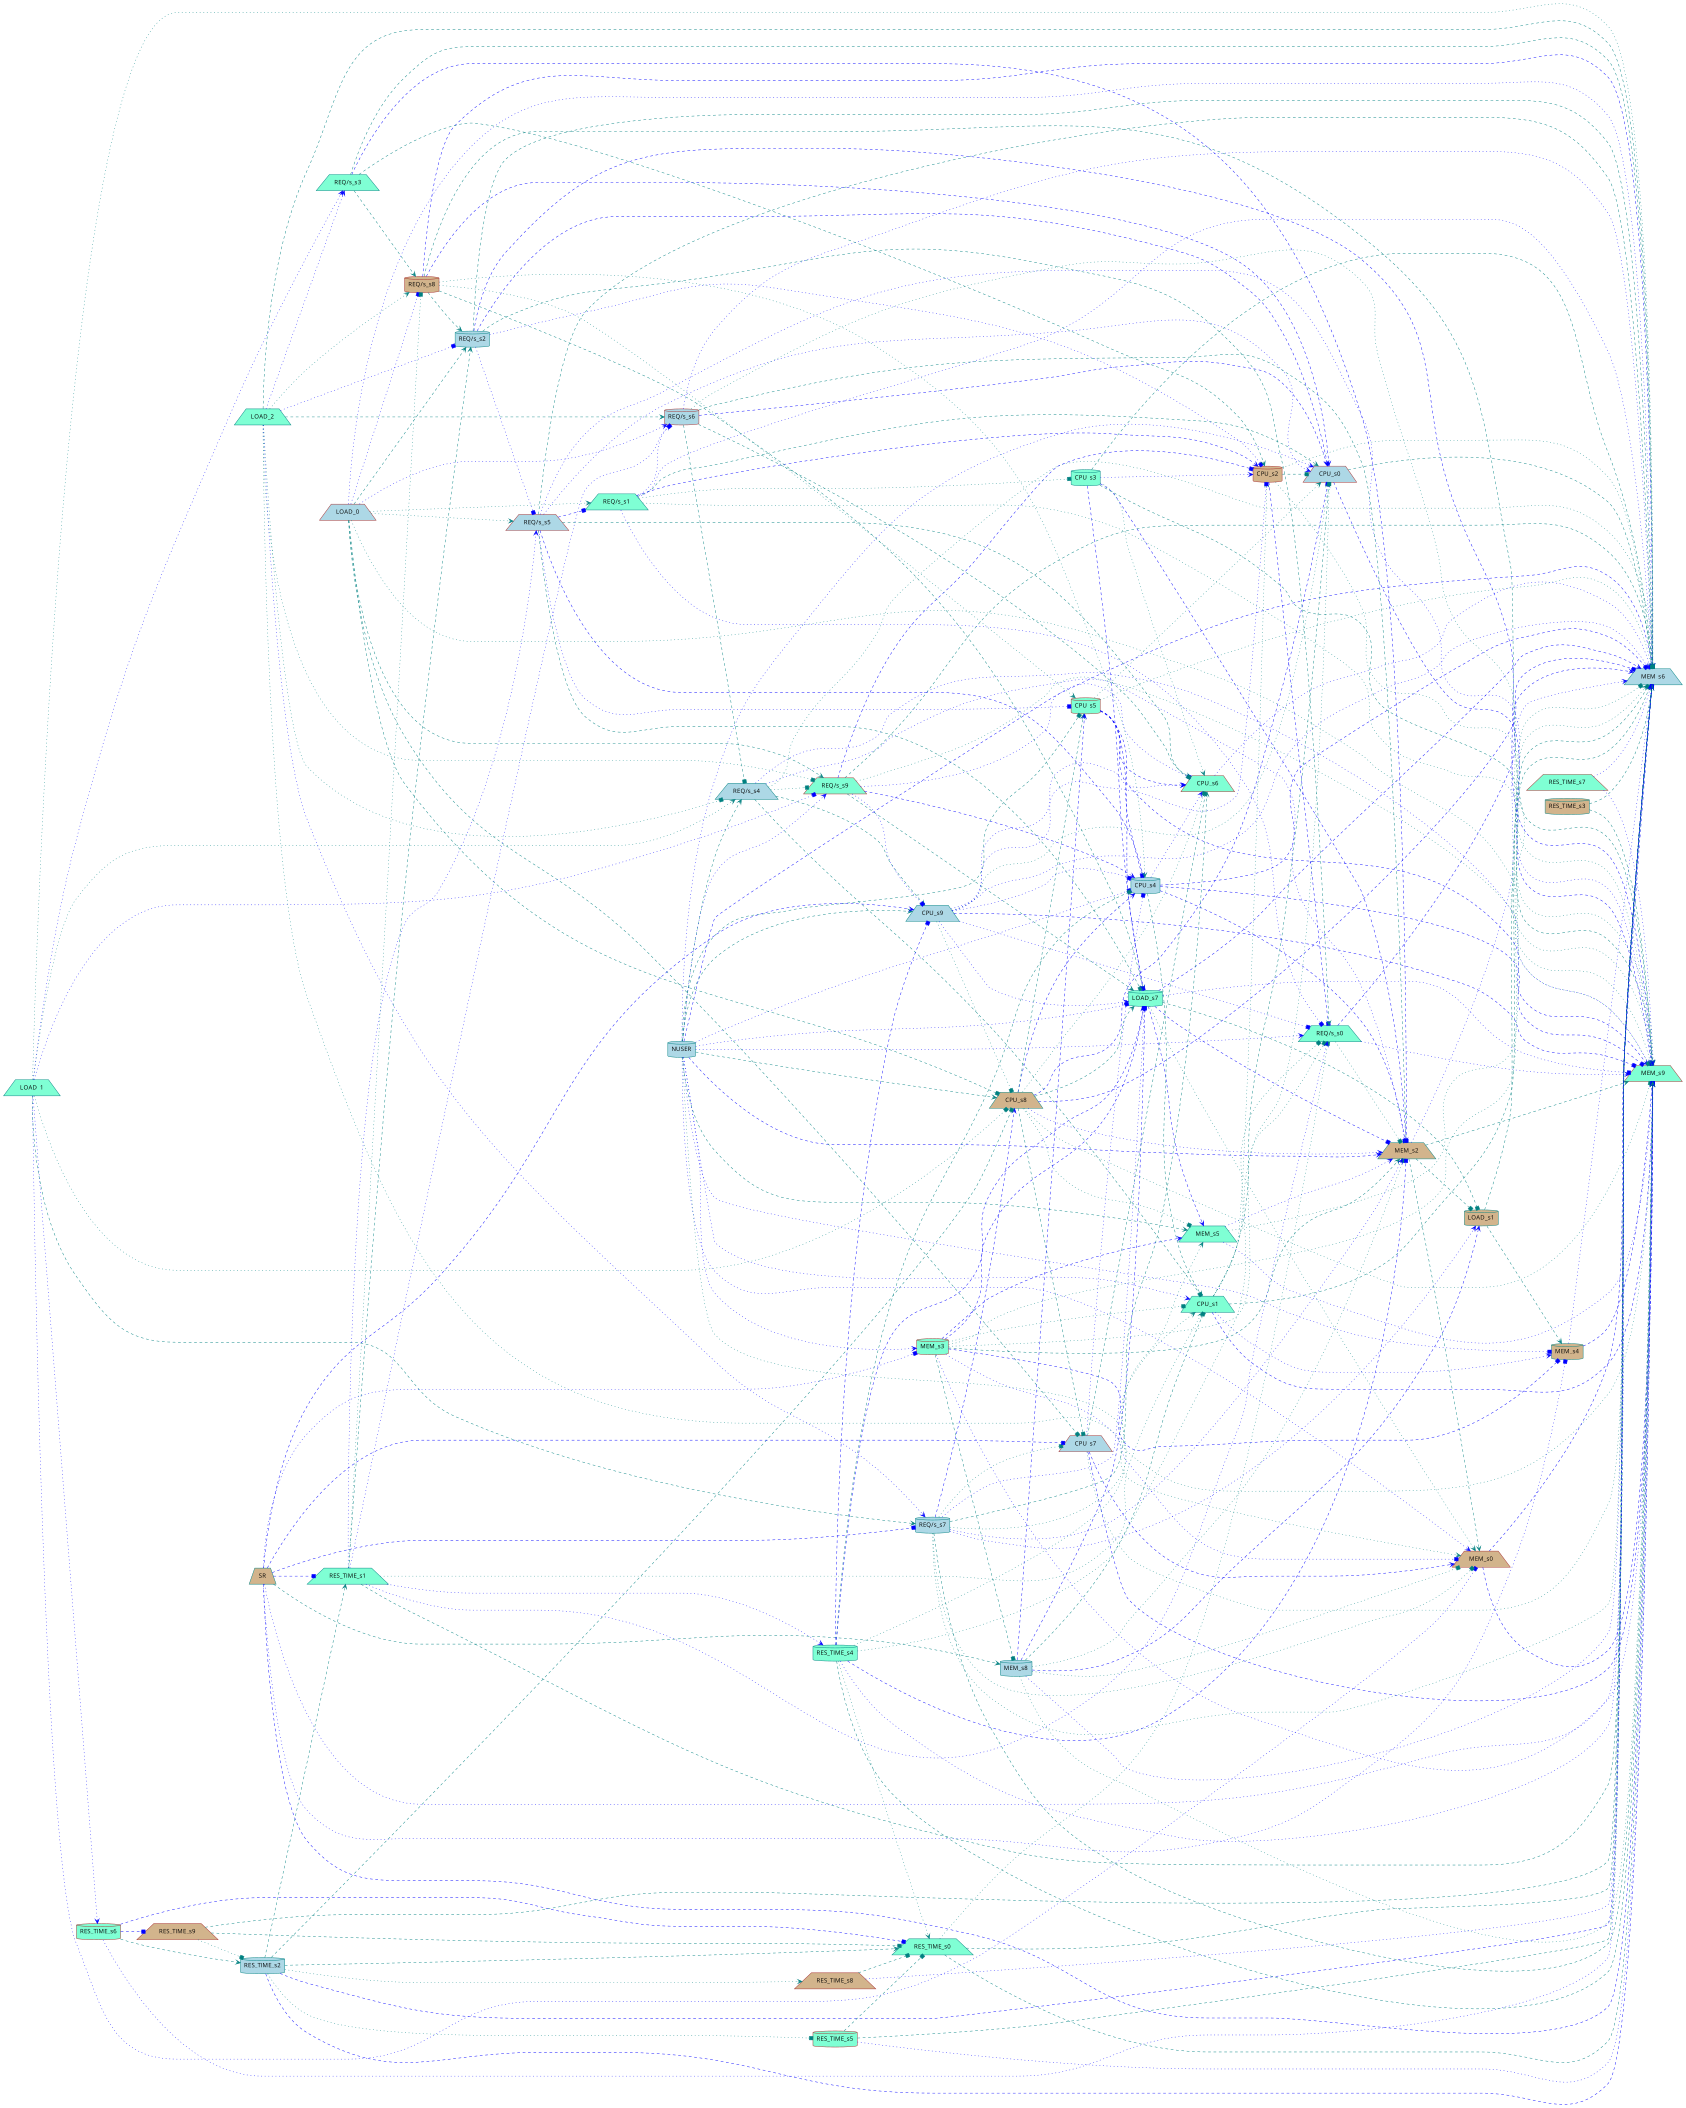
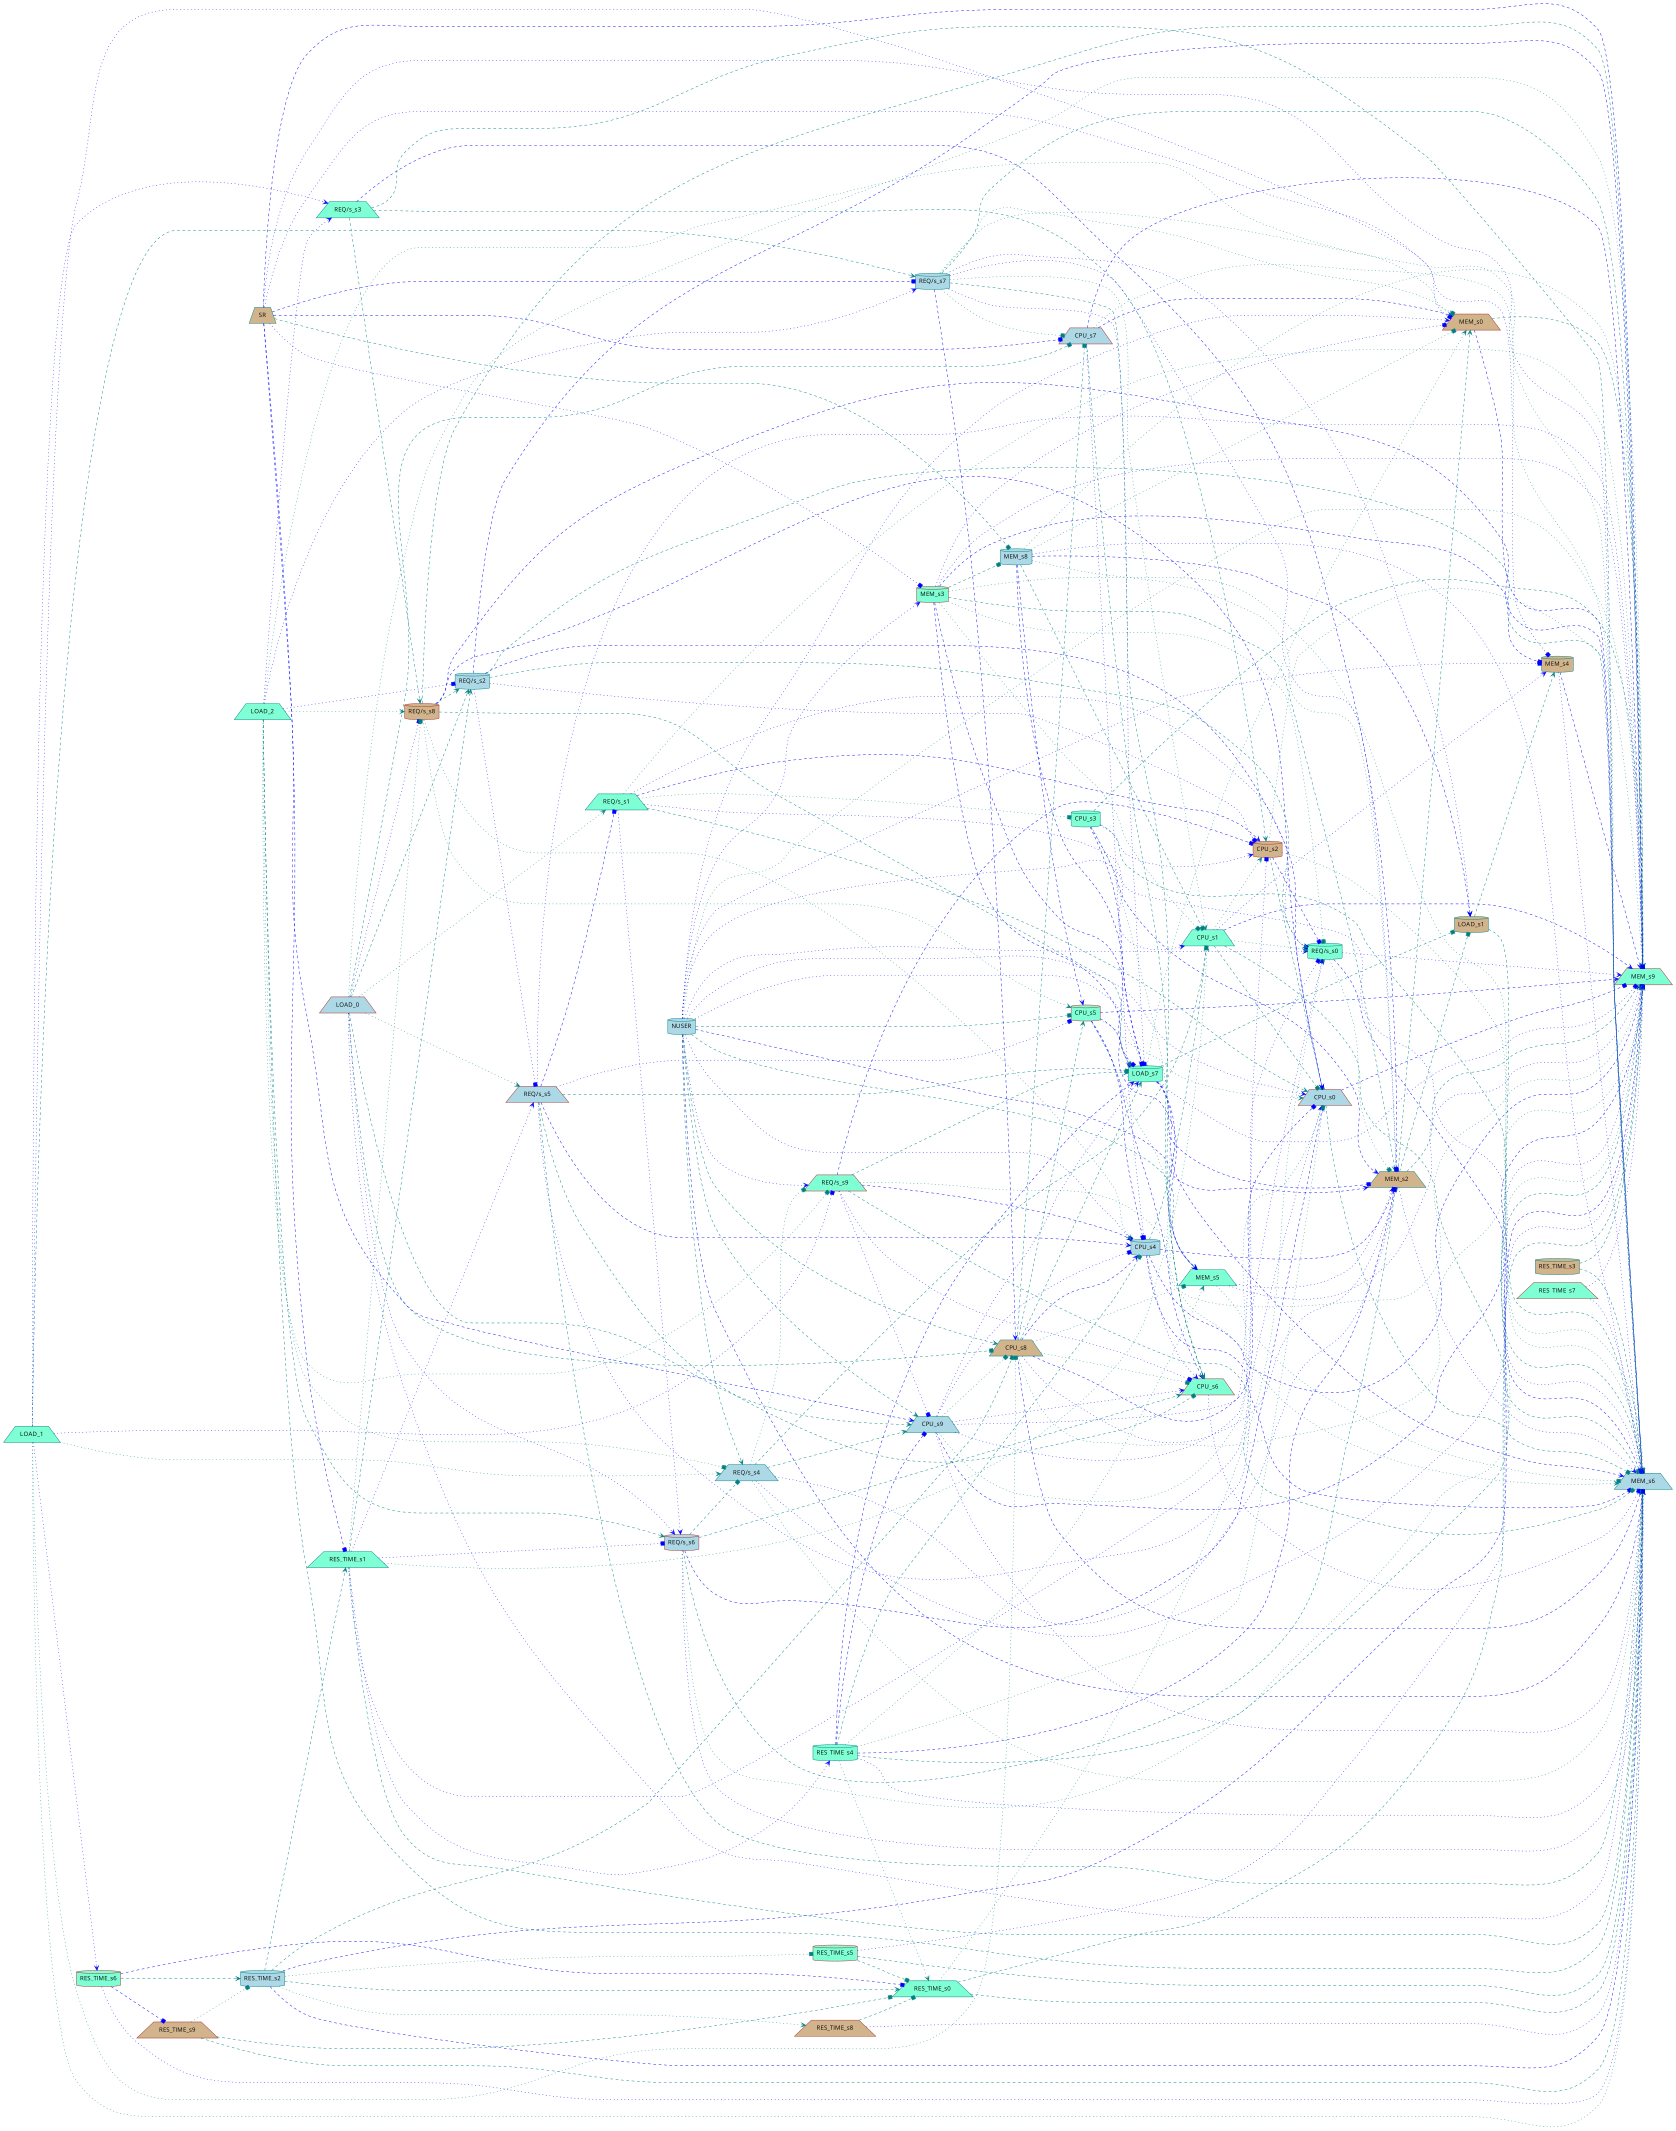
(510, 743) -> (527, 1323)
(1330, 1034) -> (1325, 951)
(1630, 1576) -> (1634, 595)
(629, 1642) -> (645, 382)
